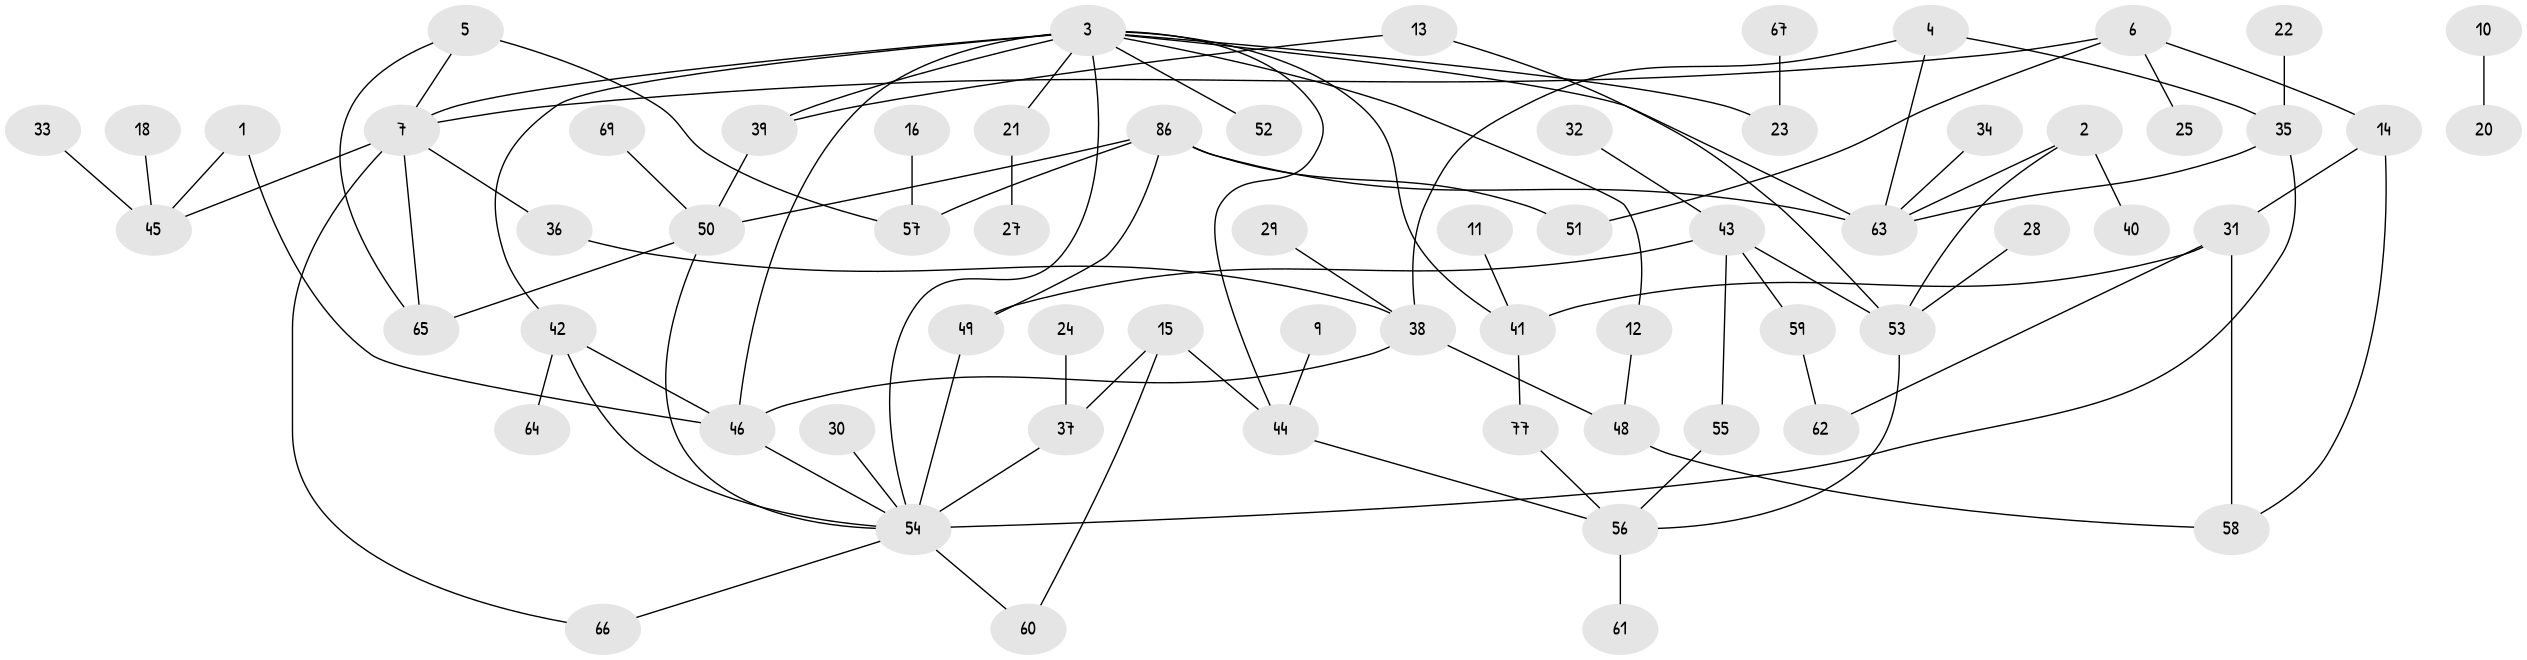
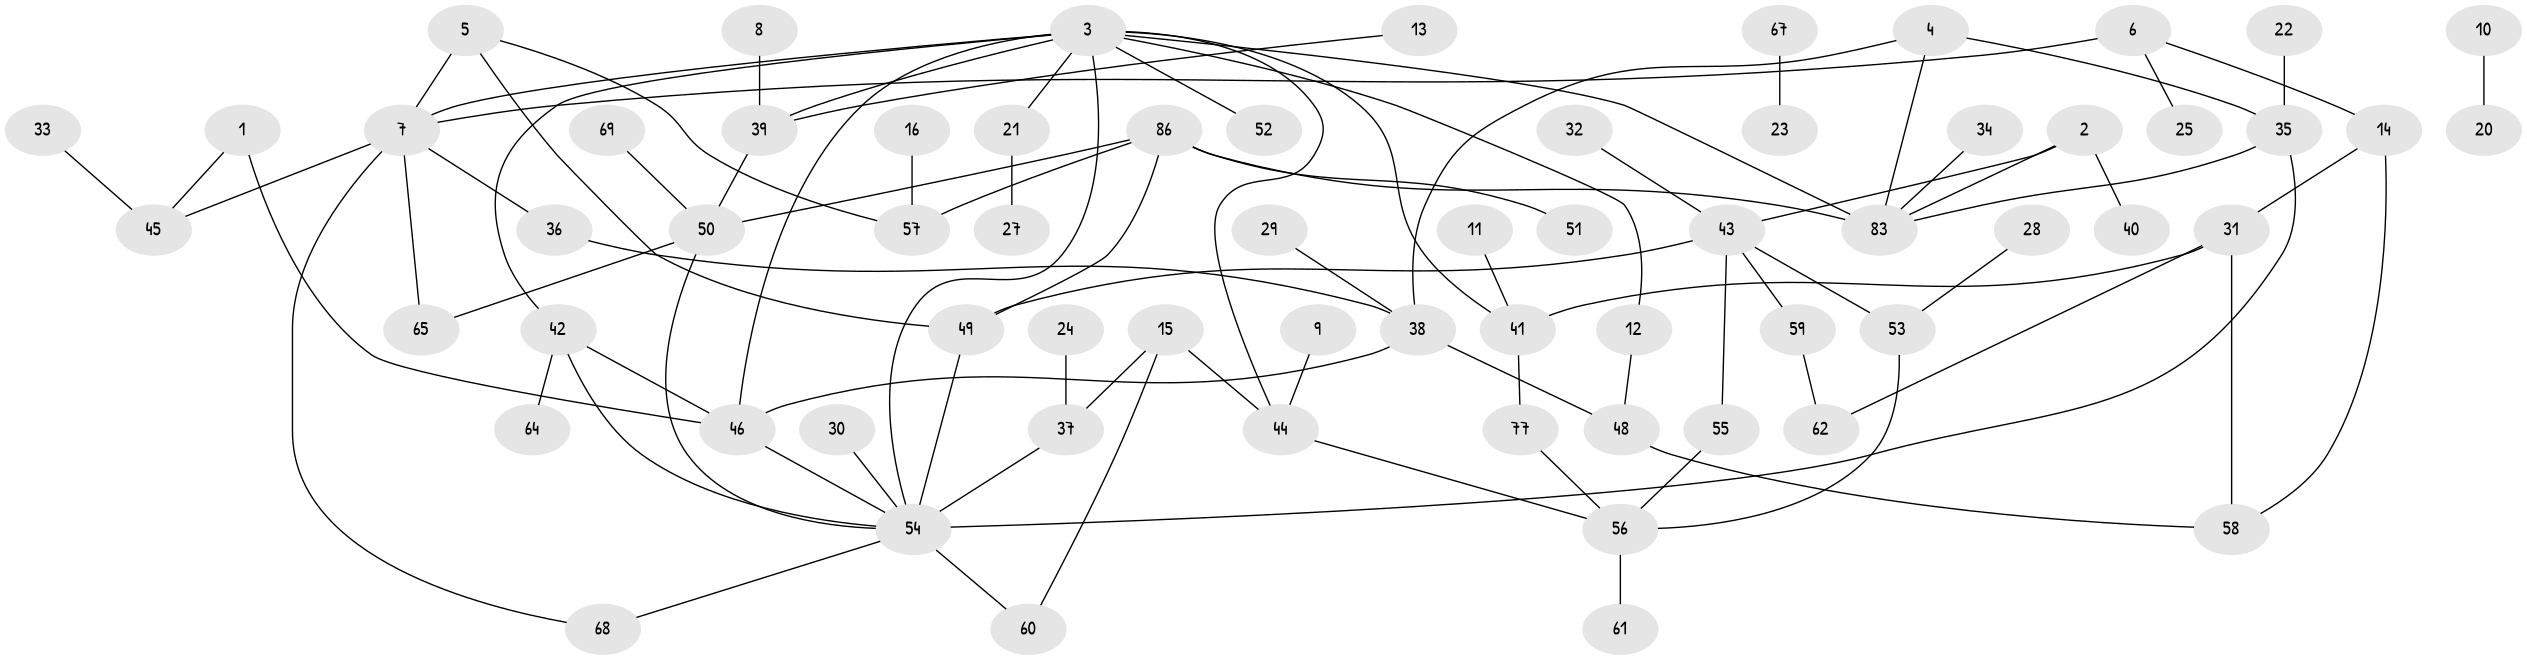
none -> (760, 30)
(1471, 68) -> none
(143, 130) -> none
(1859, 143) -> none
(1720, 160) -> none
(341, 169) -> (642, 241)
(1972, 216) -> (1910, 186)
(1880, 230) -> (1880, 230)
(603, 629) -> (603, 629)
